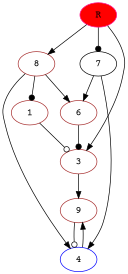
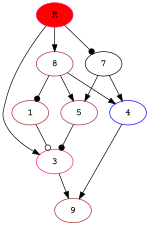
(79, 113) -> (79, 113)
(79, 162) -> (55, 162)
(74, 232) -> none
